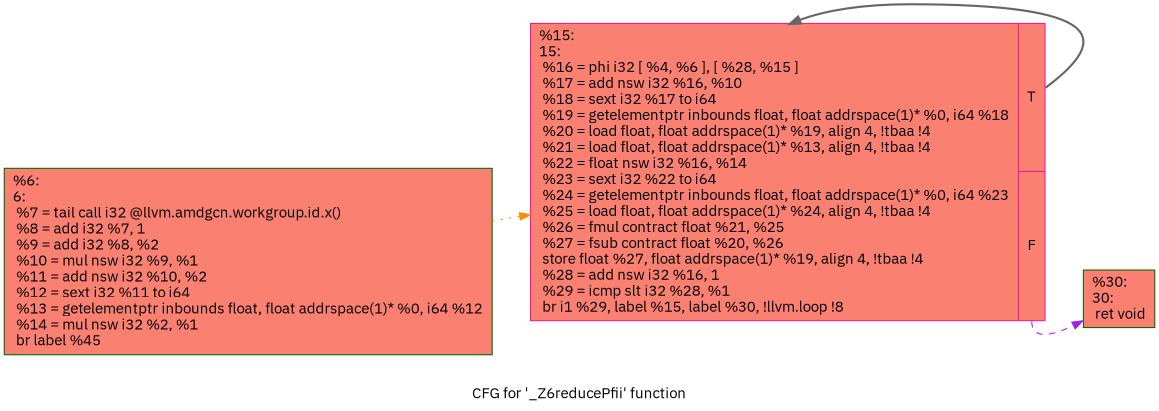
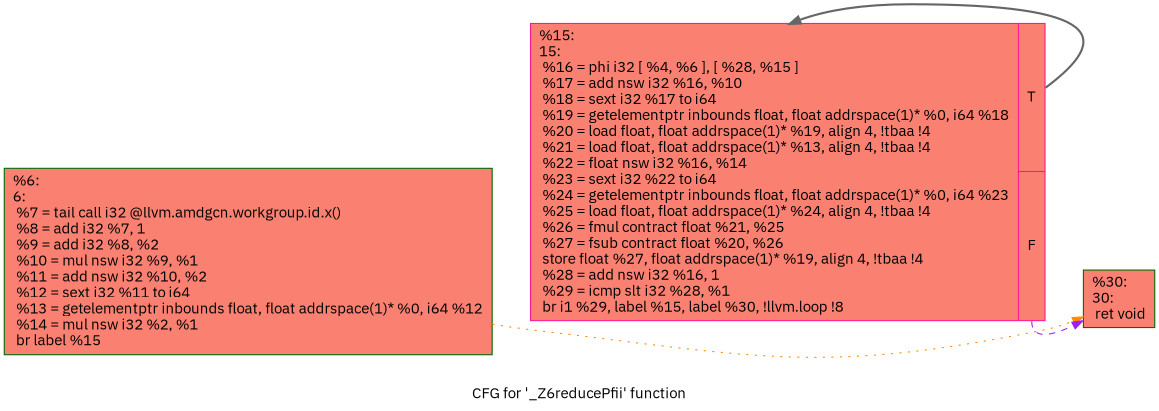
(506, 219) -> (784, 357)
(57, 341) -> (57, 341)
